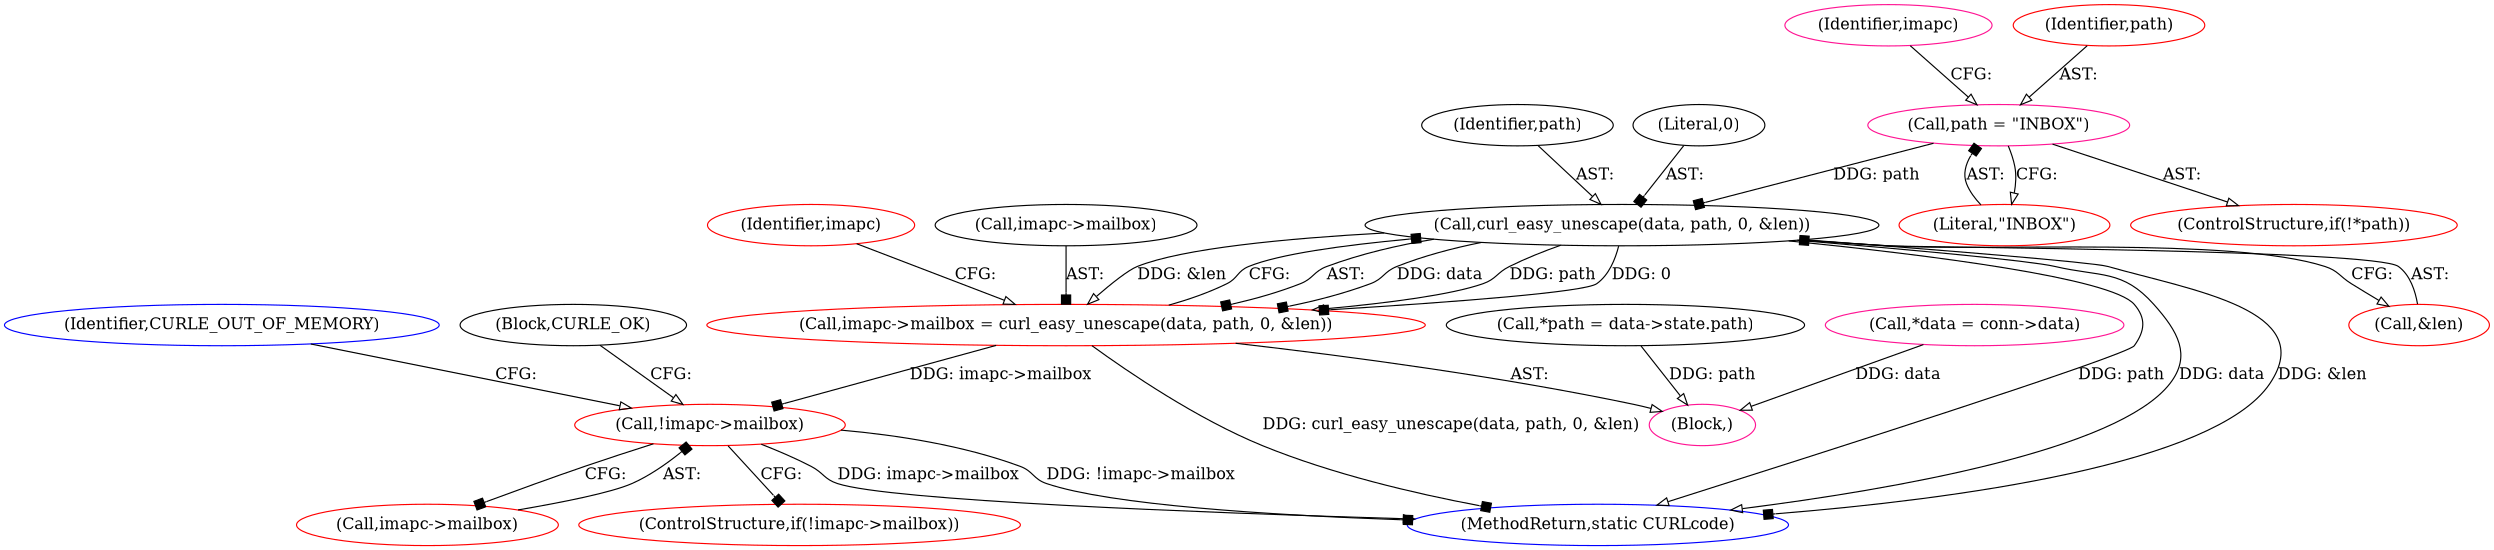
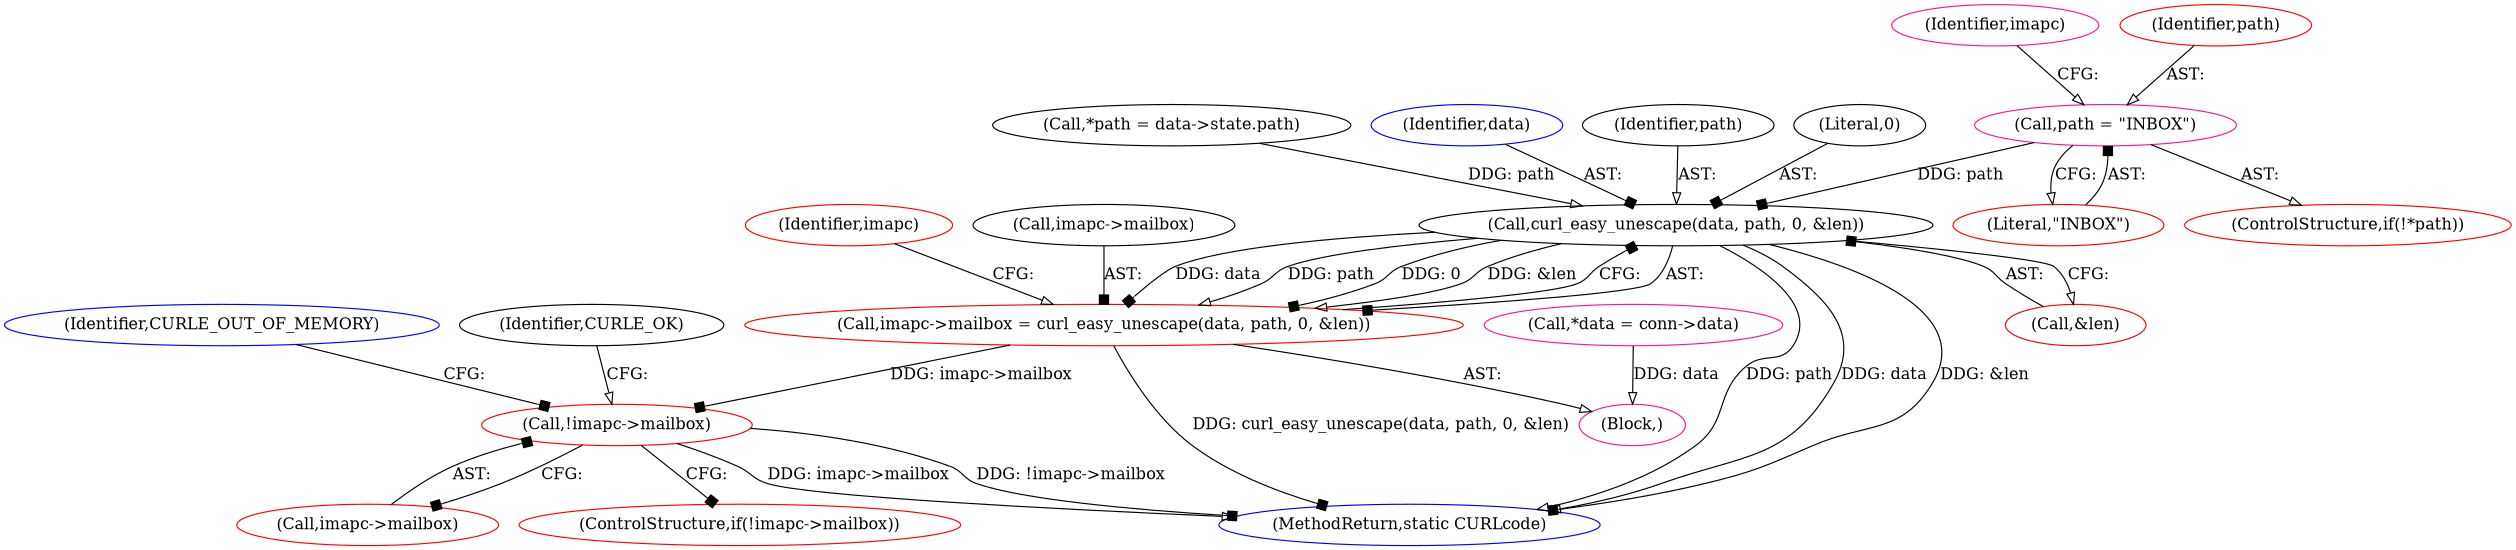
none -> (1467, 125)
(573, 325) -> (592, 325)
(1661, 371) -> (1415, 174)
(465, 375) -> (417, 374)
